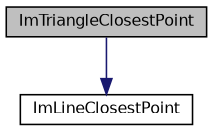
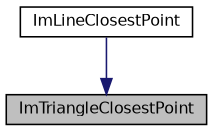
(106, 58) -> (106, 58)
